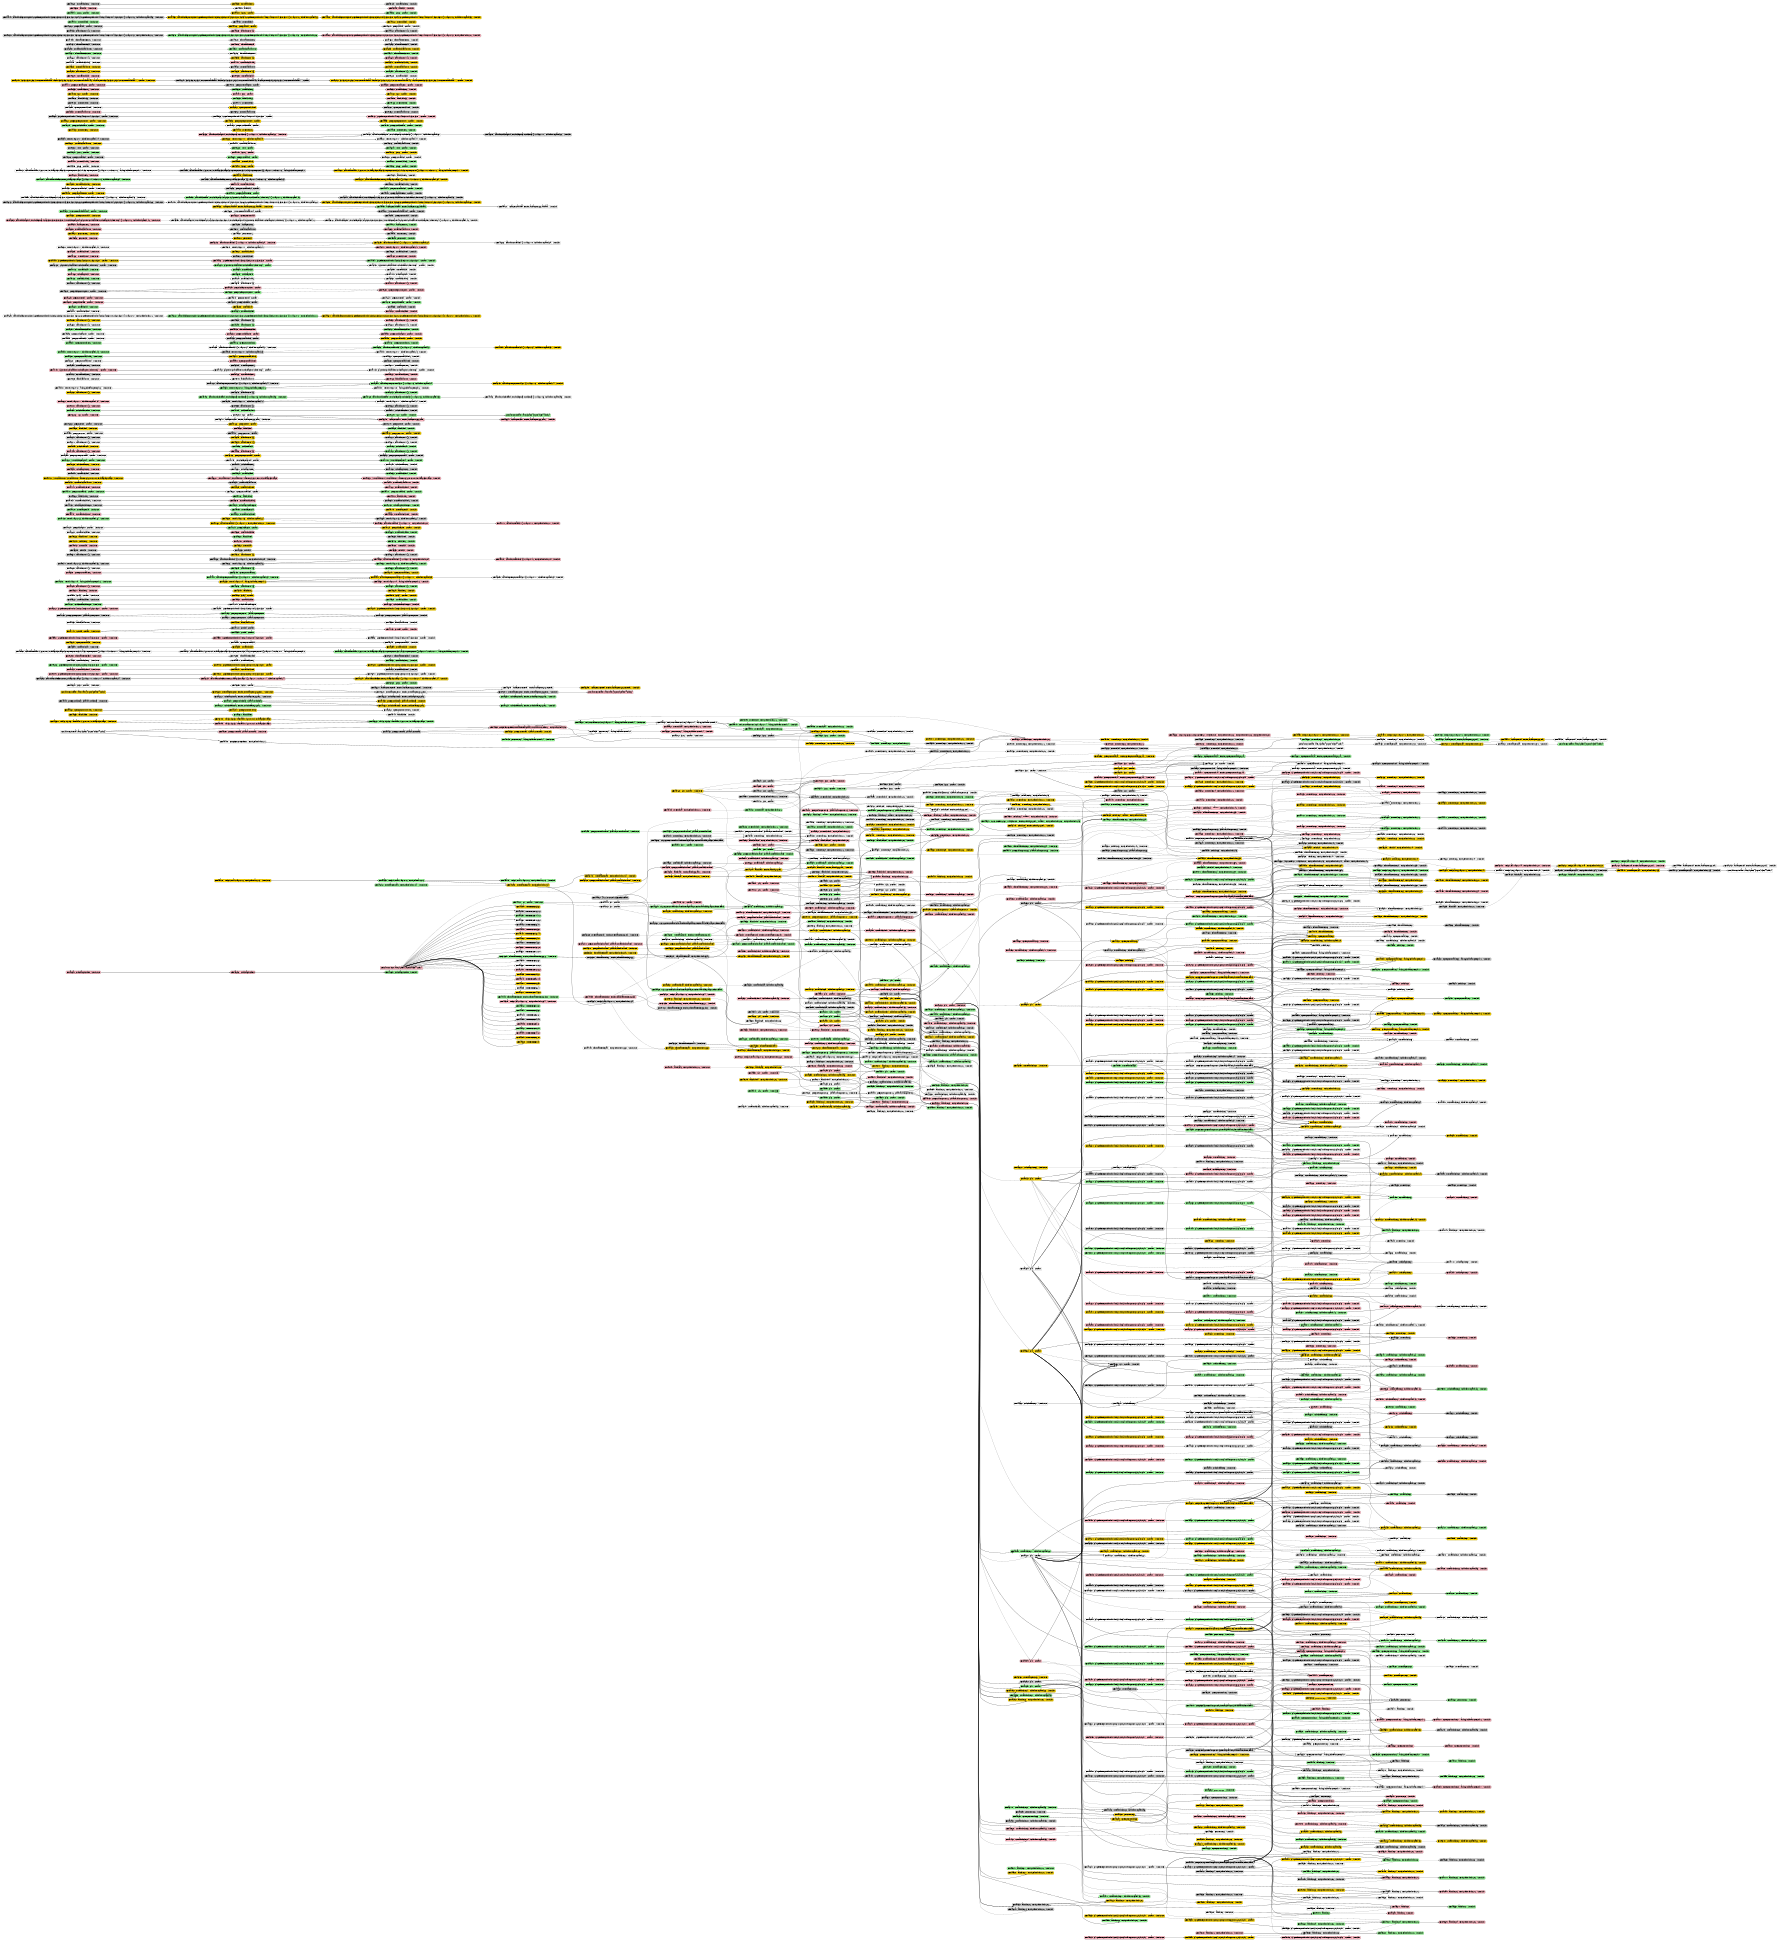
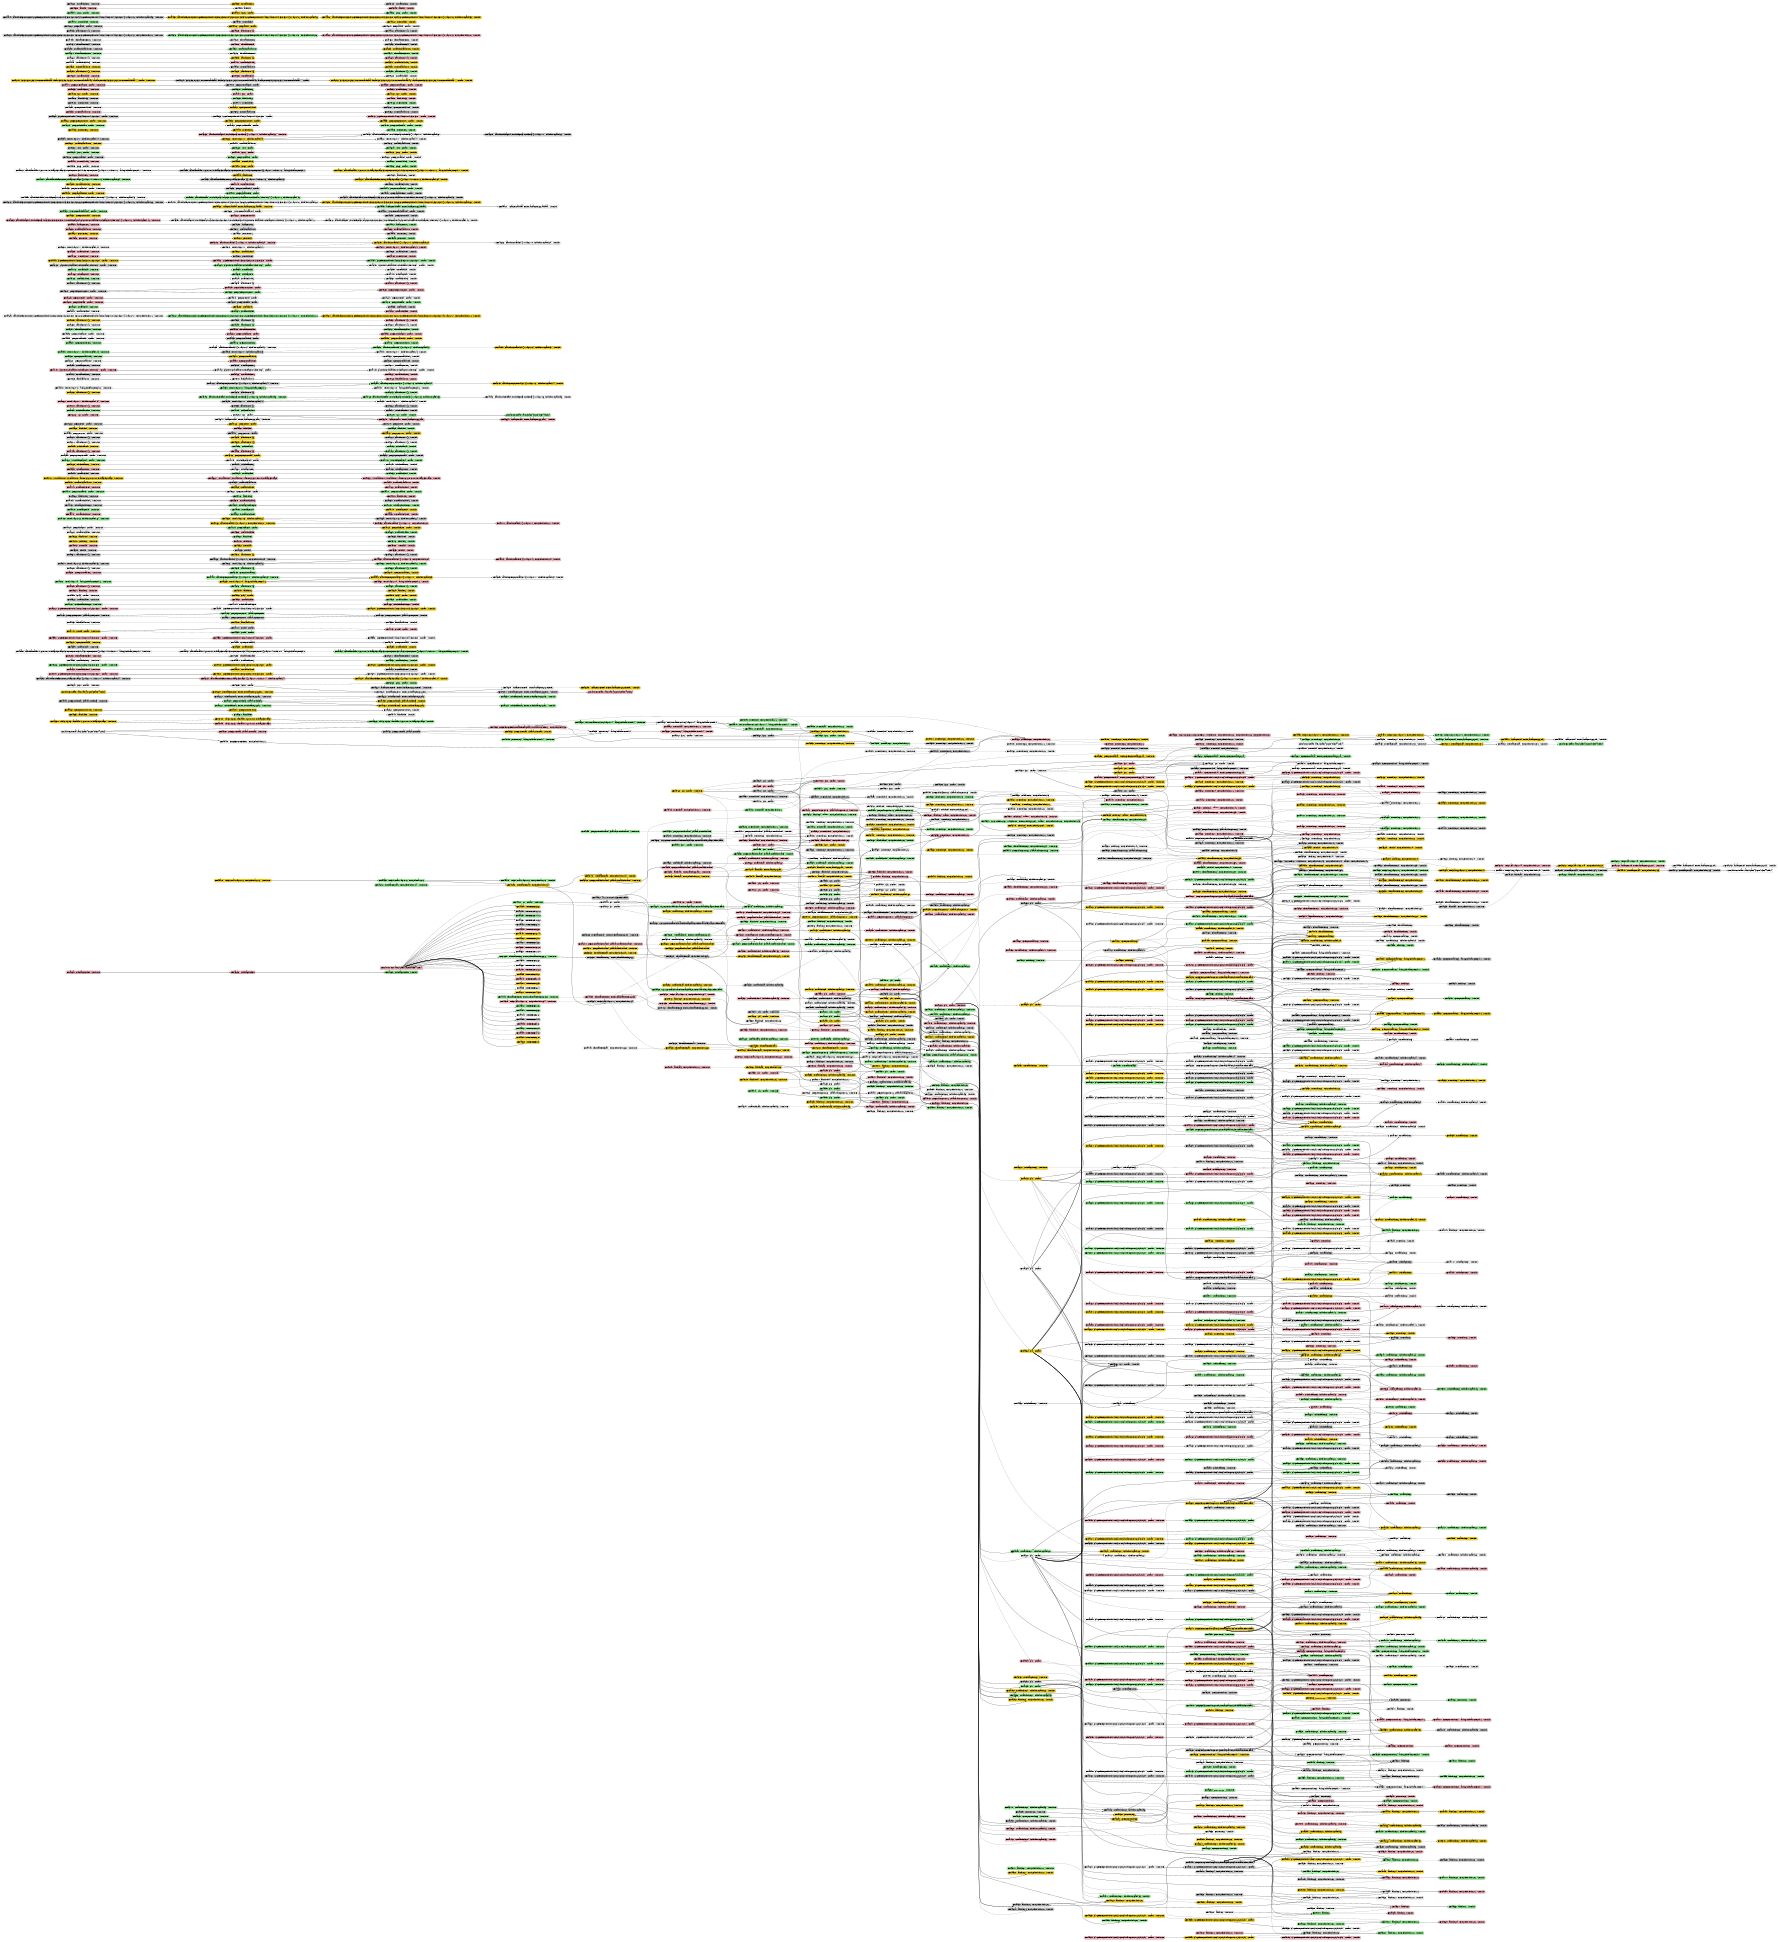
(1081, 1558) -> none
